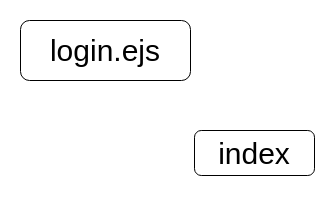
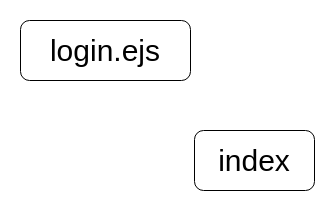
(255, 153) -> (255, 161)
